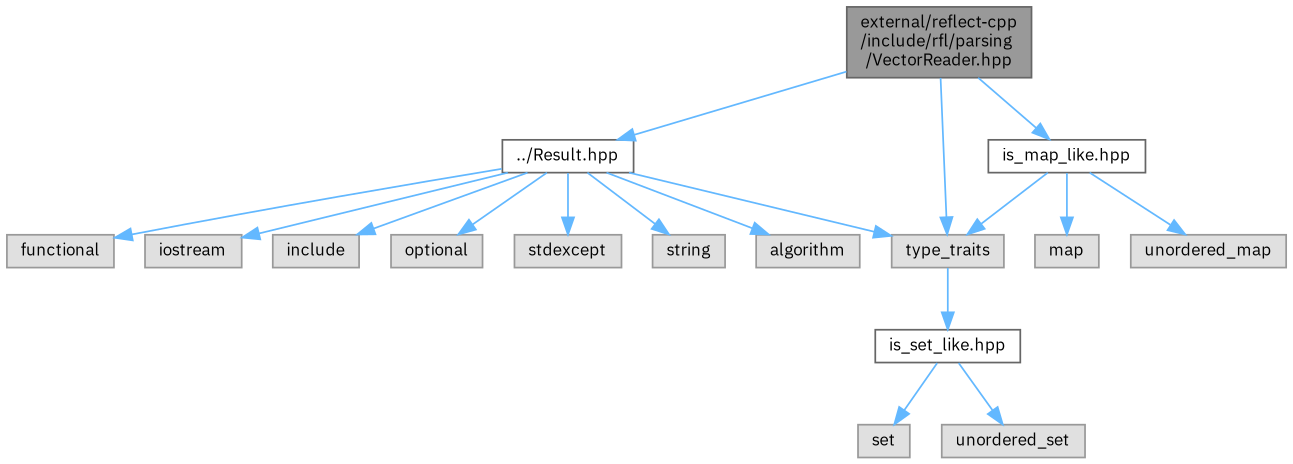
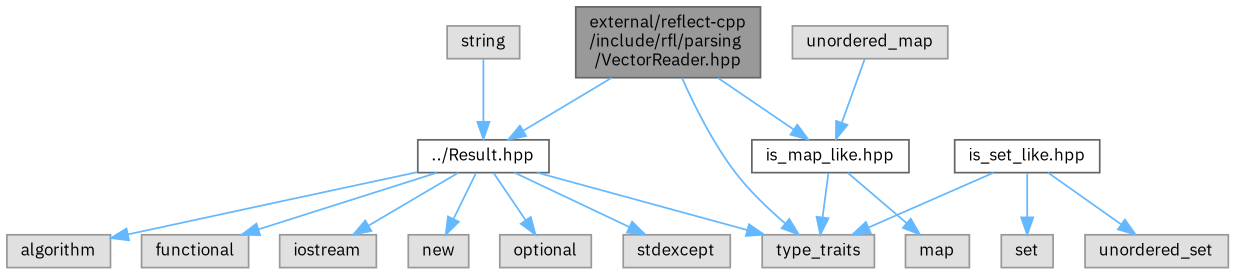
(621, 198) -> (483, 90)
(1130, 199) -> (853, 91)
(316, 251) -> (439, 251)
(948, 290) -> (931, 200)
